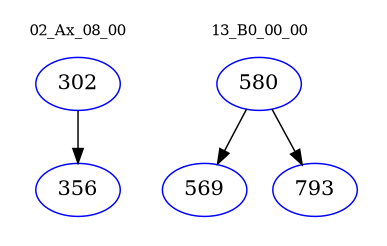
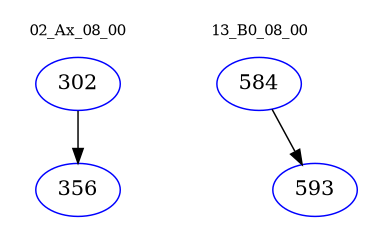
(260, 32) -> (260, 32)
(259, 84) -> (259, 84)
(205, 190) -> none
(315, 190) -> (315, 190)
